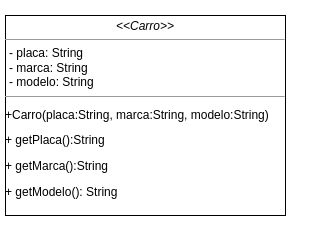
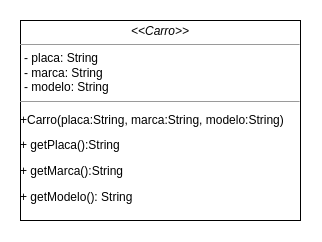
(146, 116) -> (161, 121)
